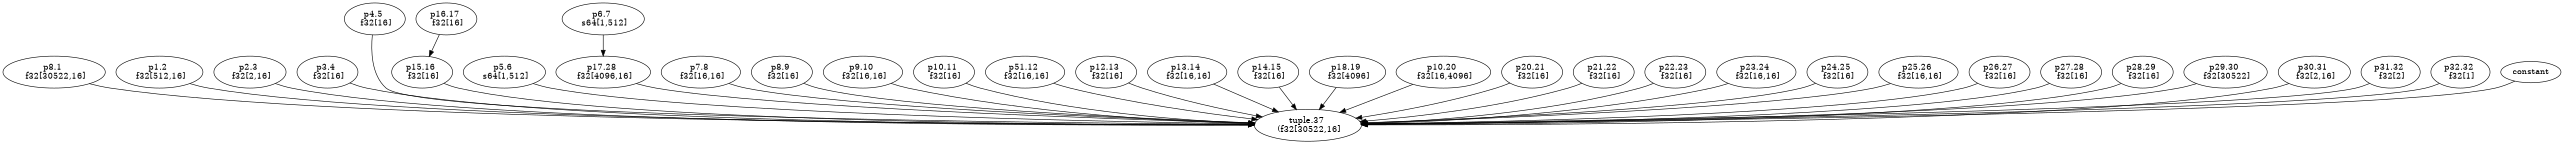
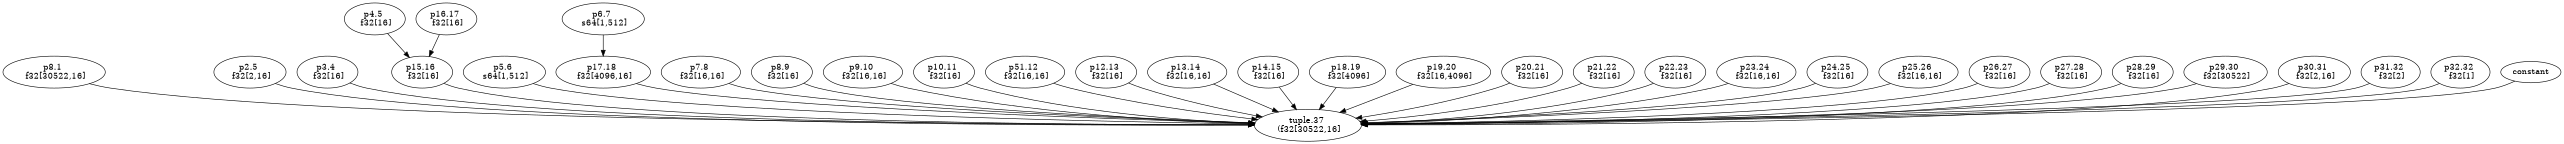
(159, 72) -> none
(250, 72) -> (250, 72)
(603, 72) -> (603, 72)
(1443, 72) -> (1443, 72)
(788, 117) -> (396, 43)
